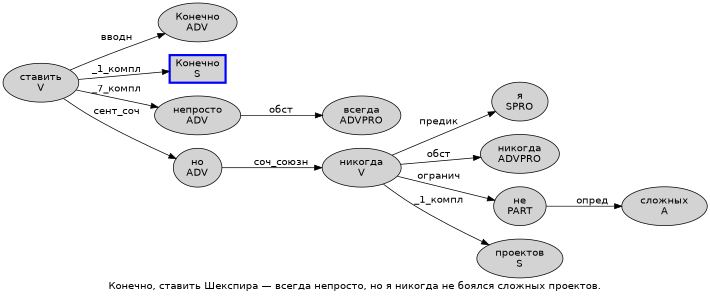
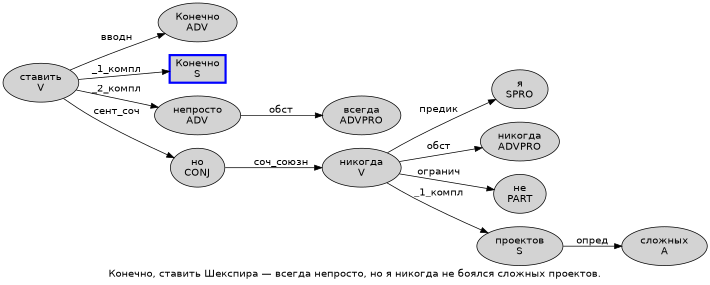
(117, 89) -> (117, 89)
(198, 168) -> (198, 168)
(580, 206) -> (589, 246)
